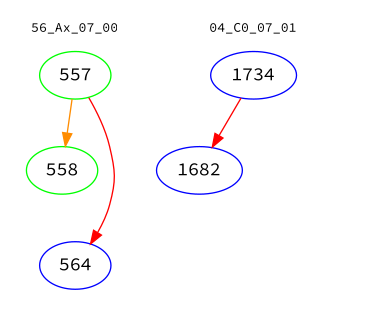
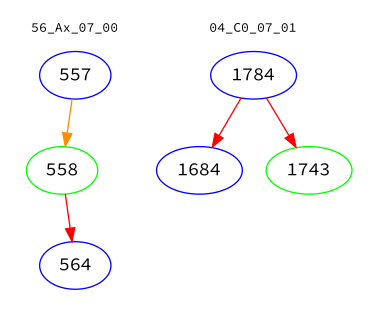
(75, 75) -> (75, 75)
(254, 75) -> (254, 75)
(113, 164) -> (68, 211)
(199, 170) -> (199, 170)
none -> (309, 170)
